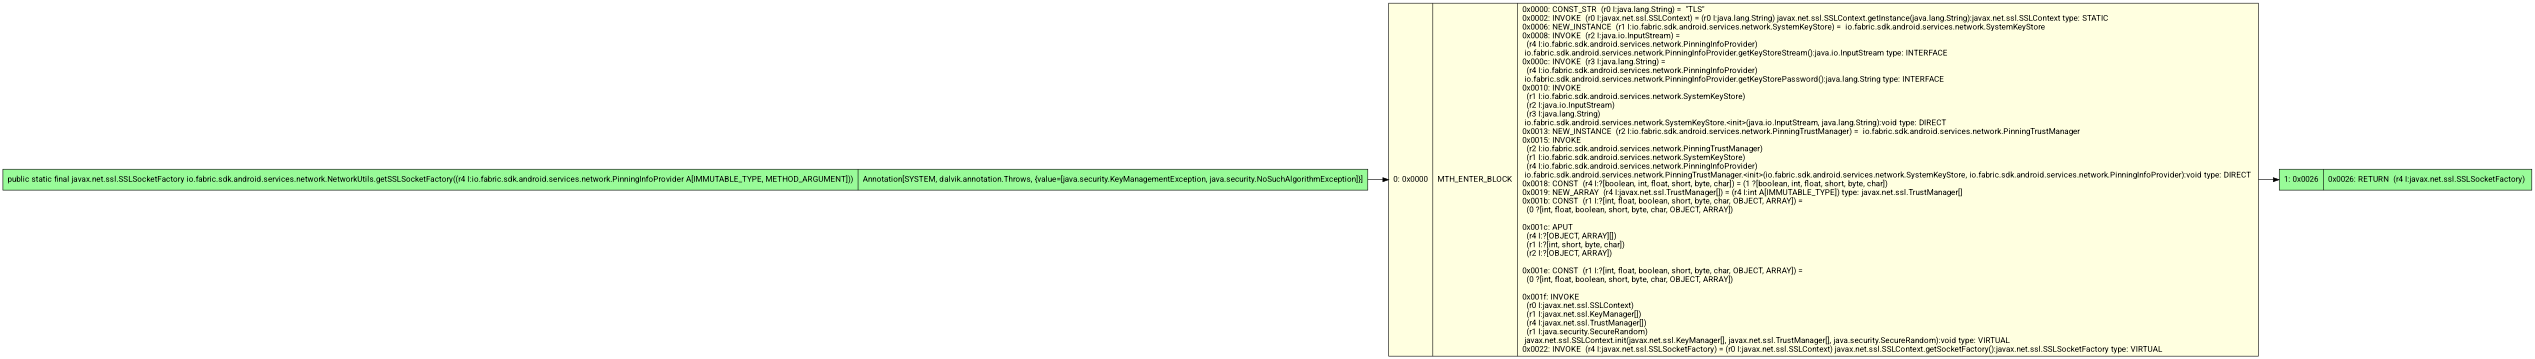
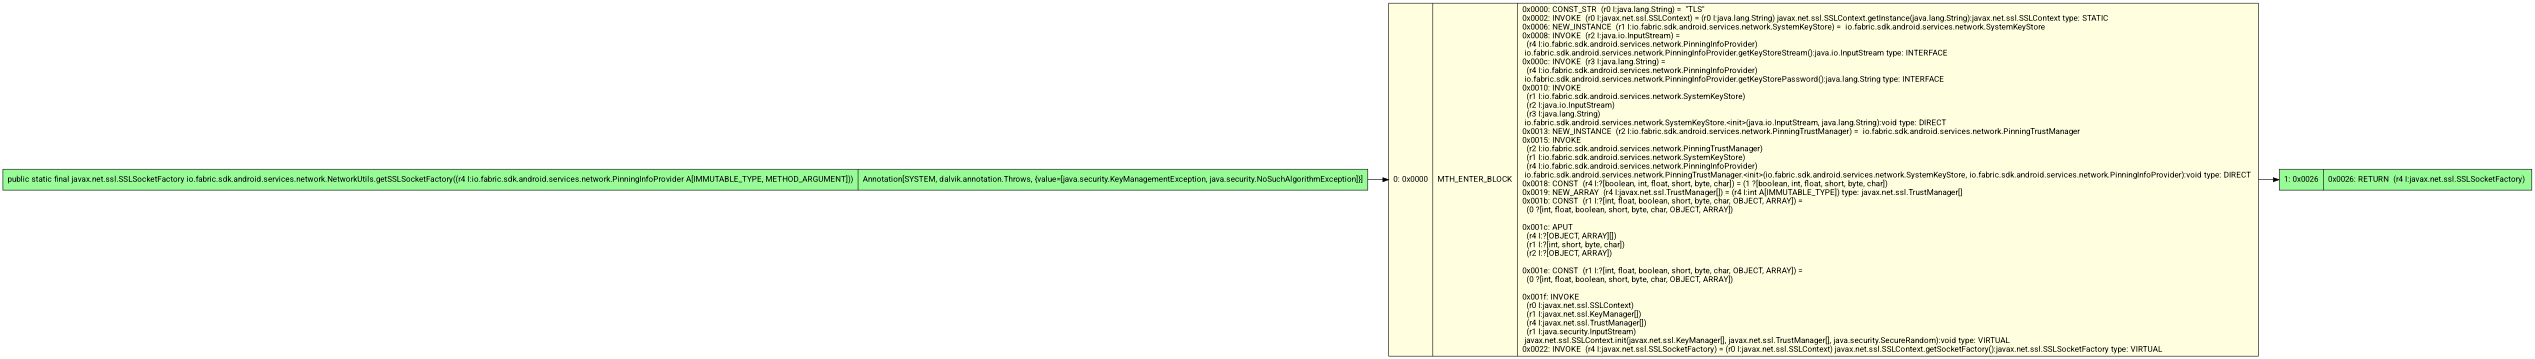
(1585, 332) -> (1579, 332)
